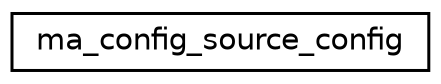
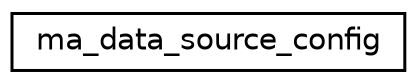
(220, 42) -> (208, 42)
